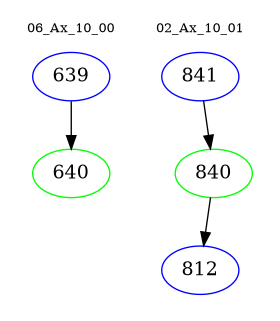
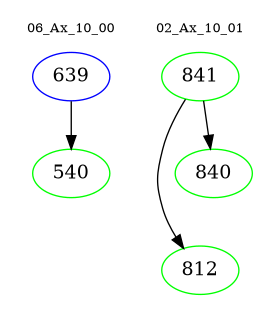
(200, 77) -> (200, 77)
(71, 173) -> (71, 173)
(208, 215) -> (159, 167)
(200, 270) -> (200, 270)
